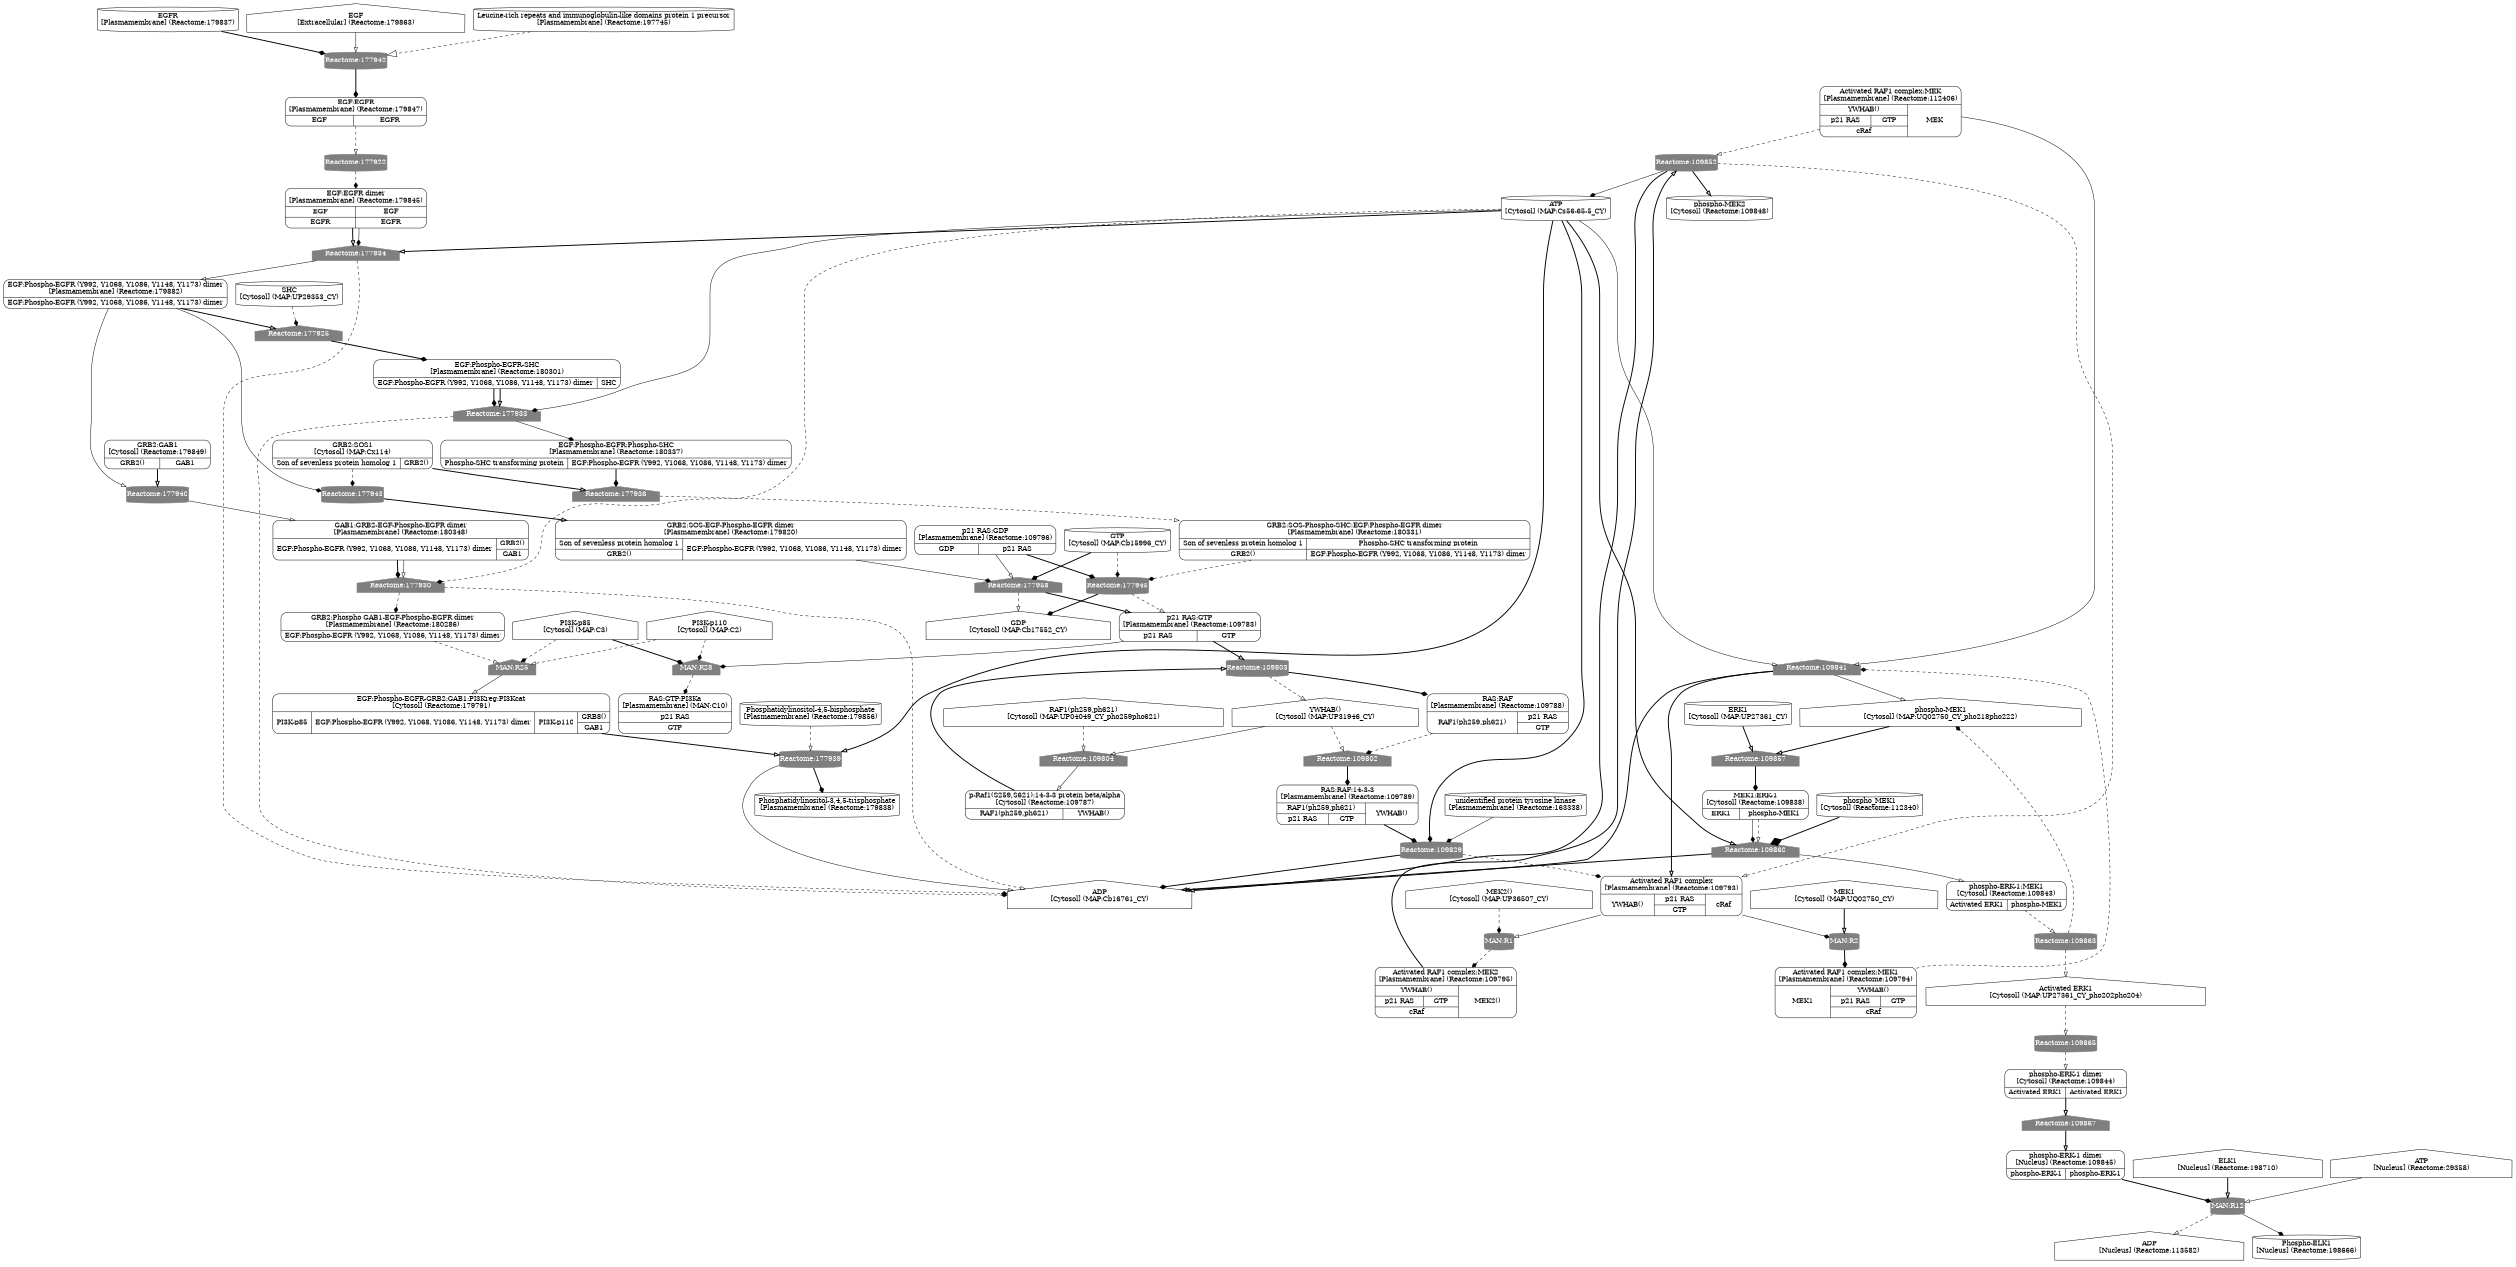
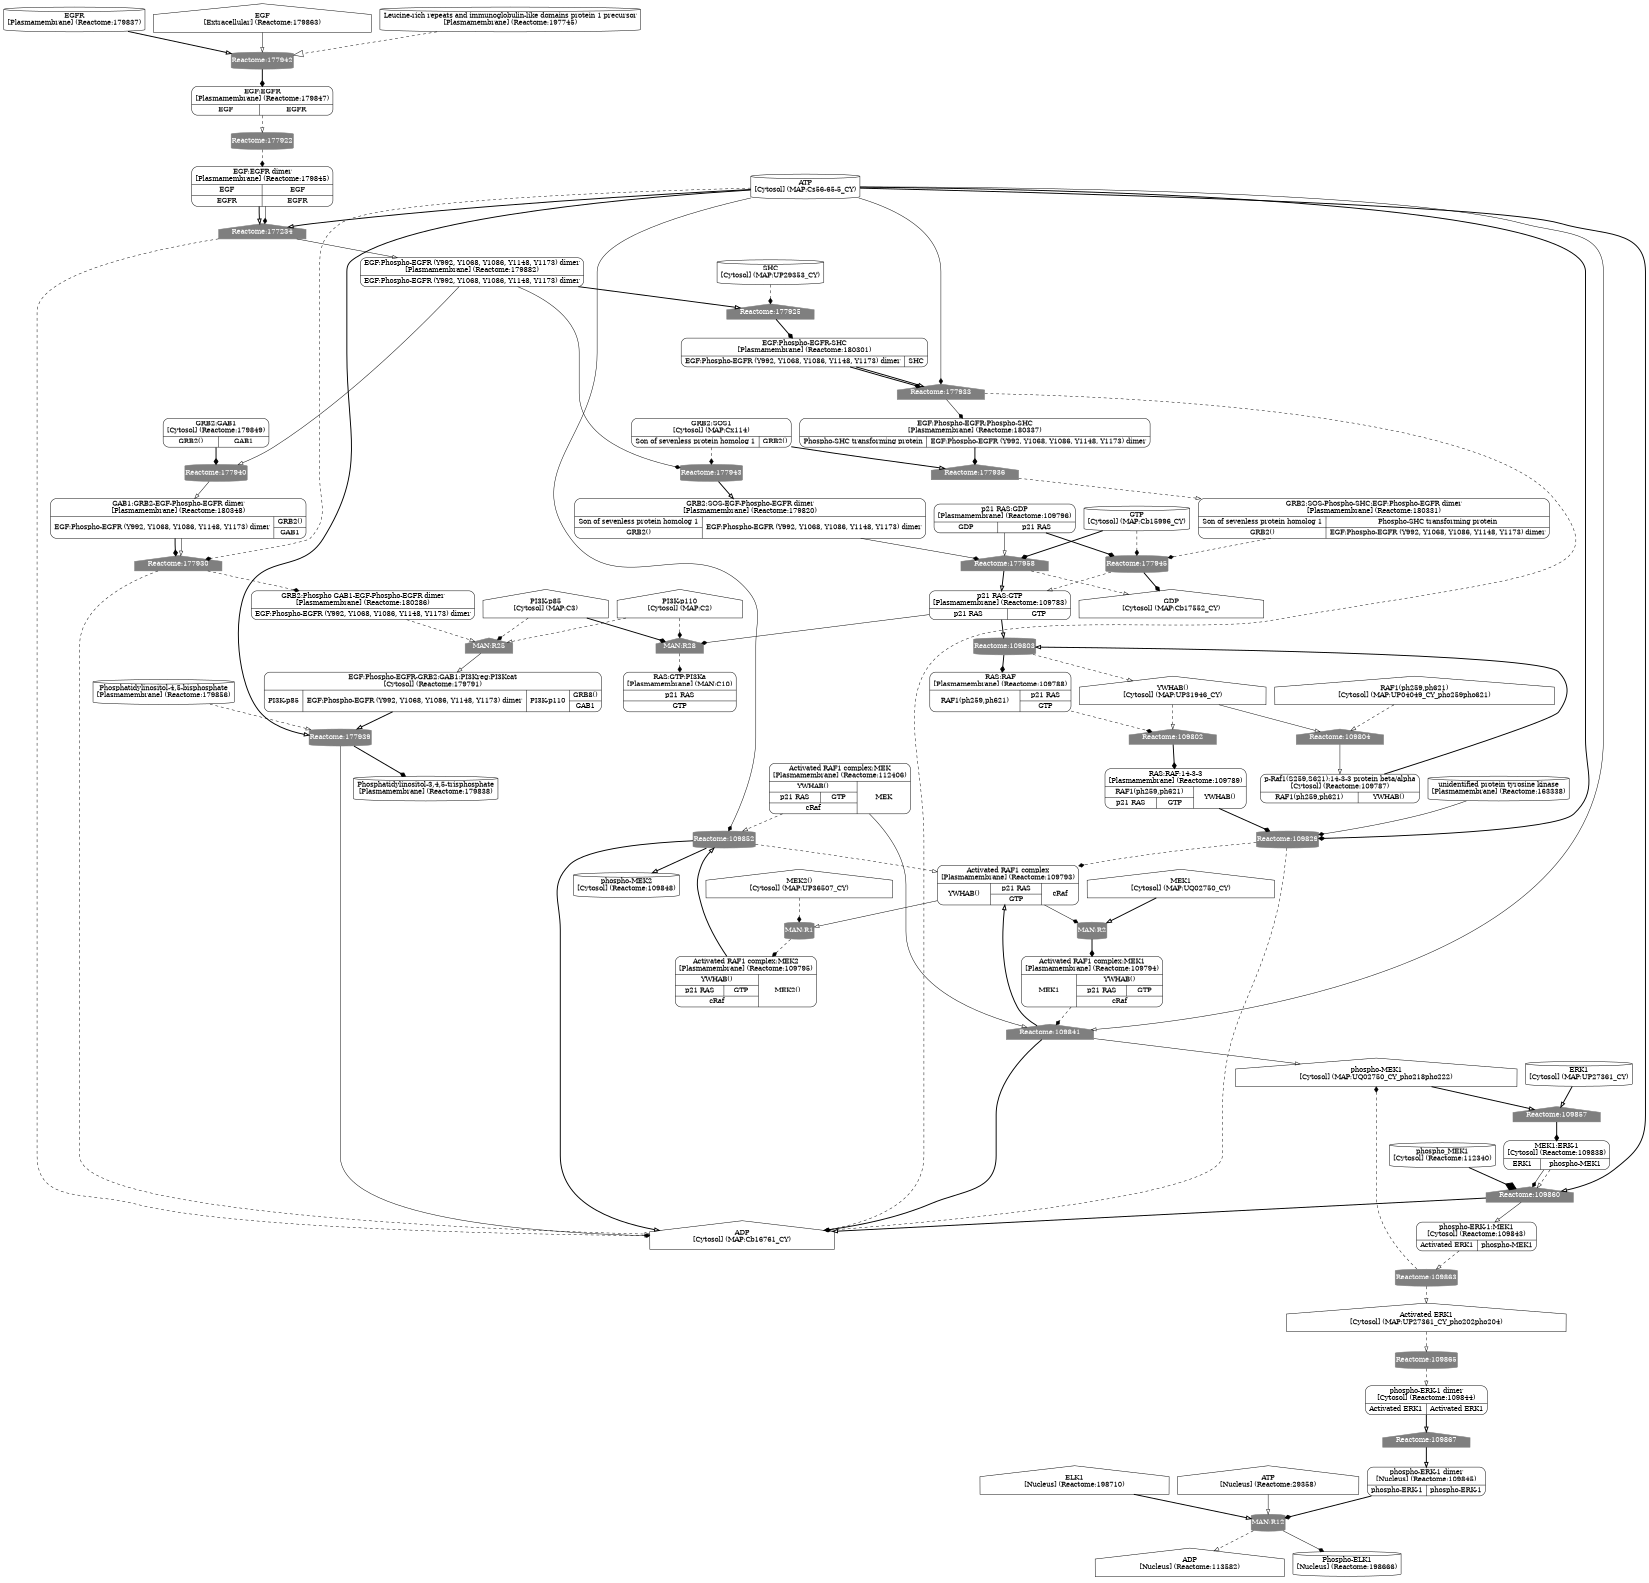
(270, 42) -> (177, 42)
(1630, 183) -> (566, 530)
(356, 254) -> (262, 232)
(157, 475) -> (216, 453)
(1283, 871) -> (1187, 1180)
